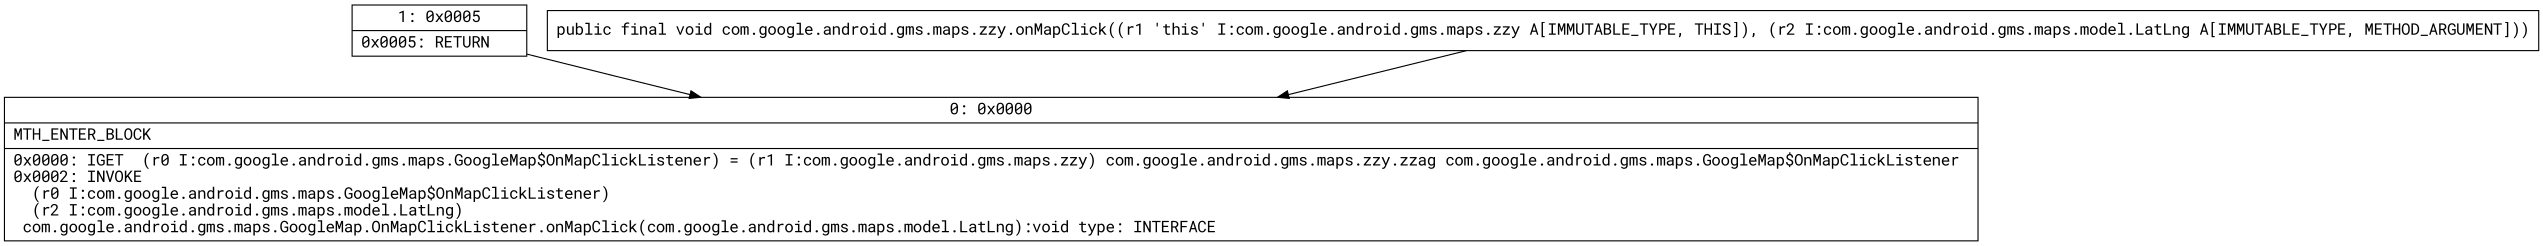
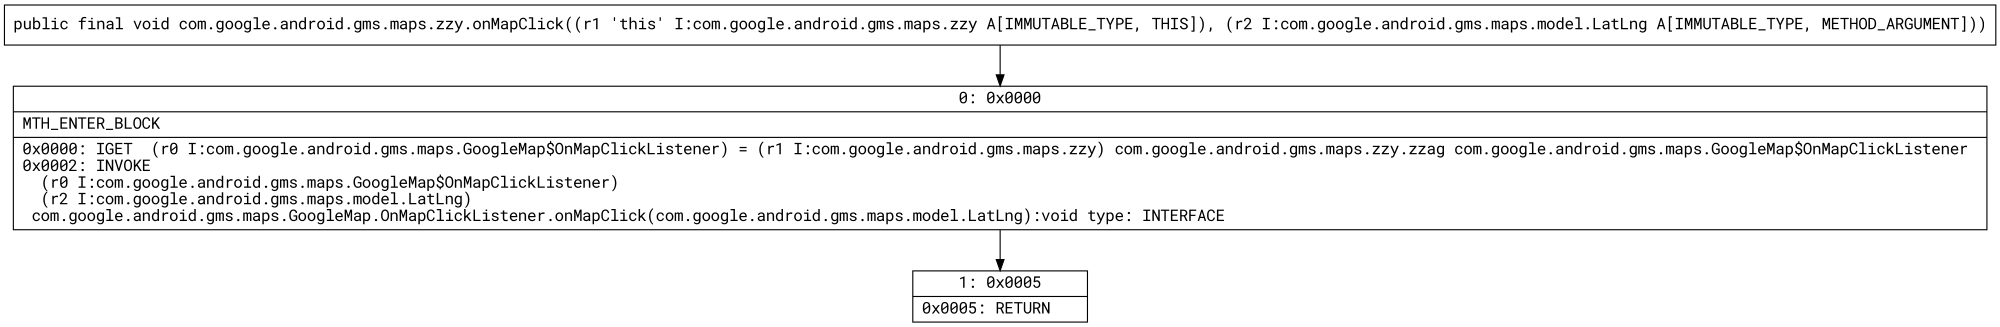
(608, 74) -> (1000, 245)
